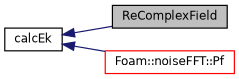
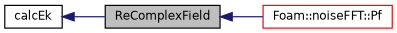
(90, 49) -> (248, 17)
